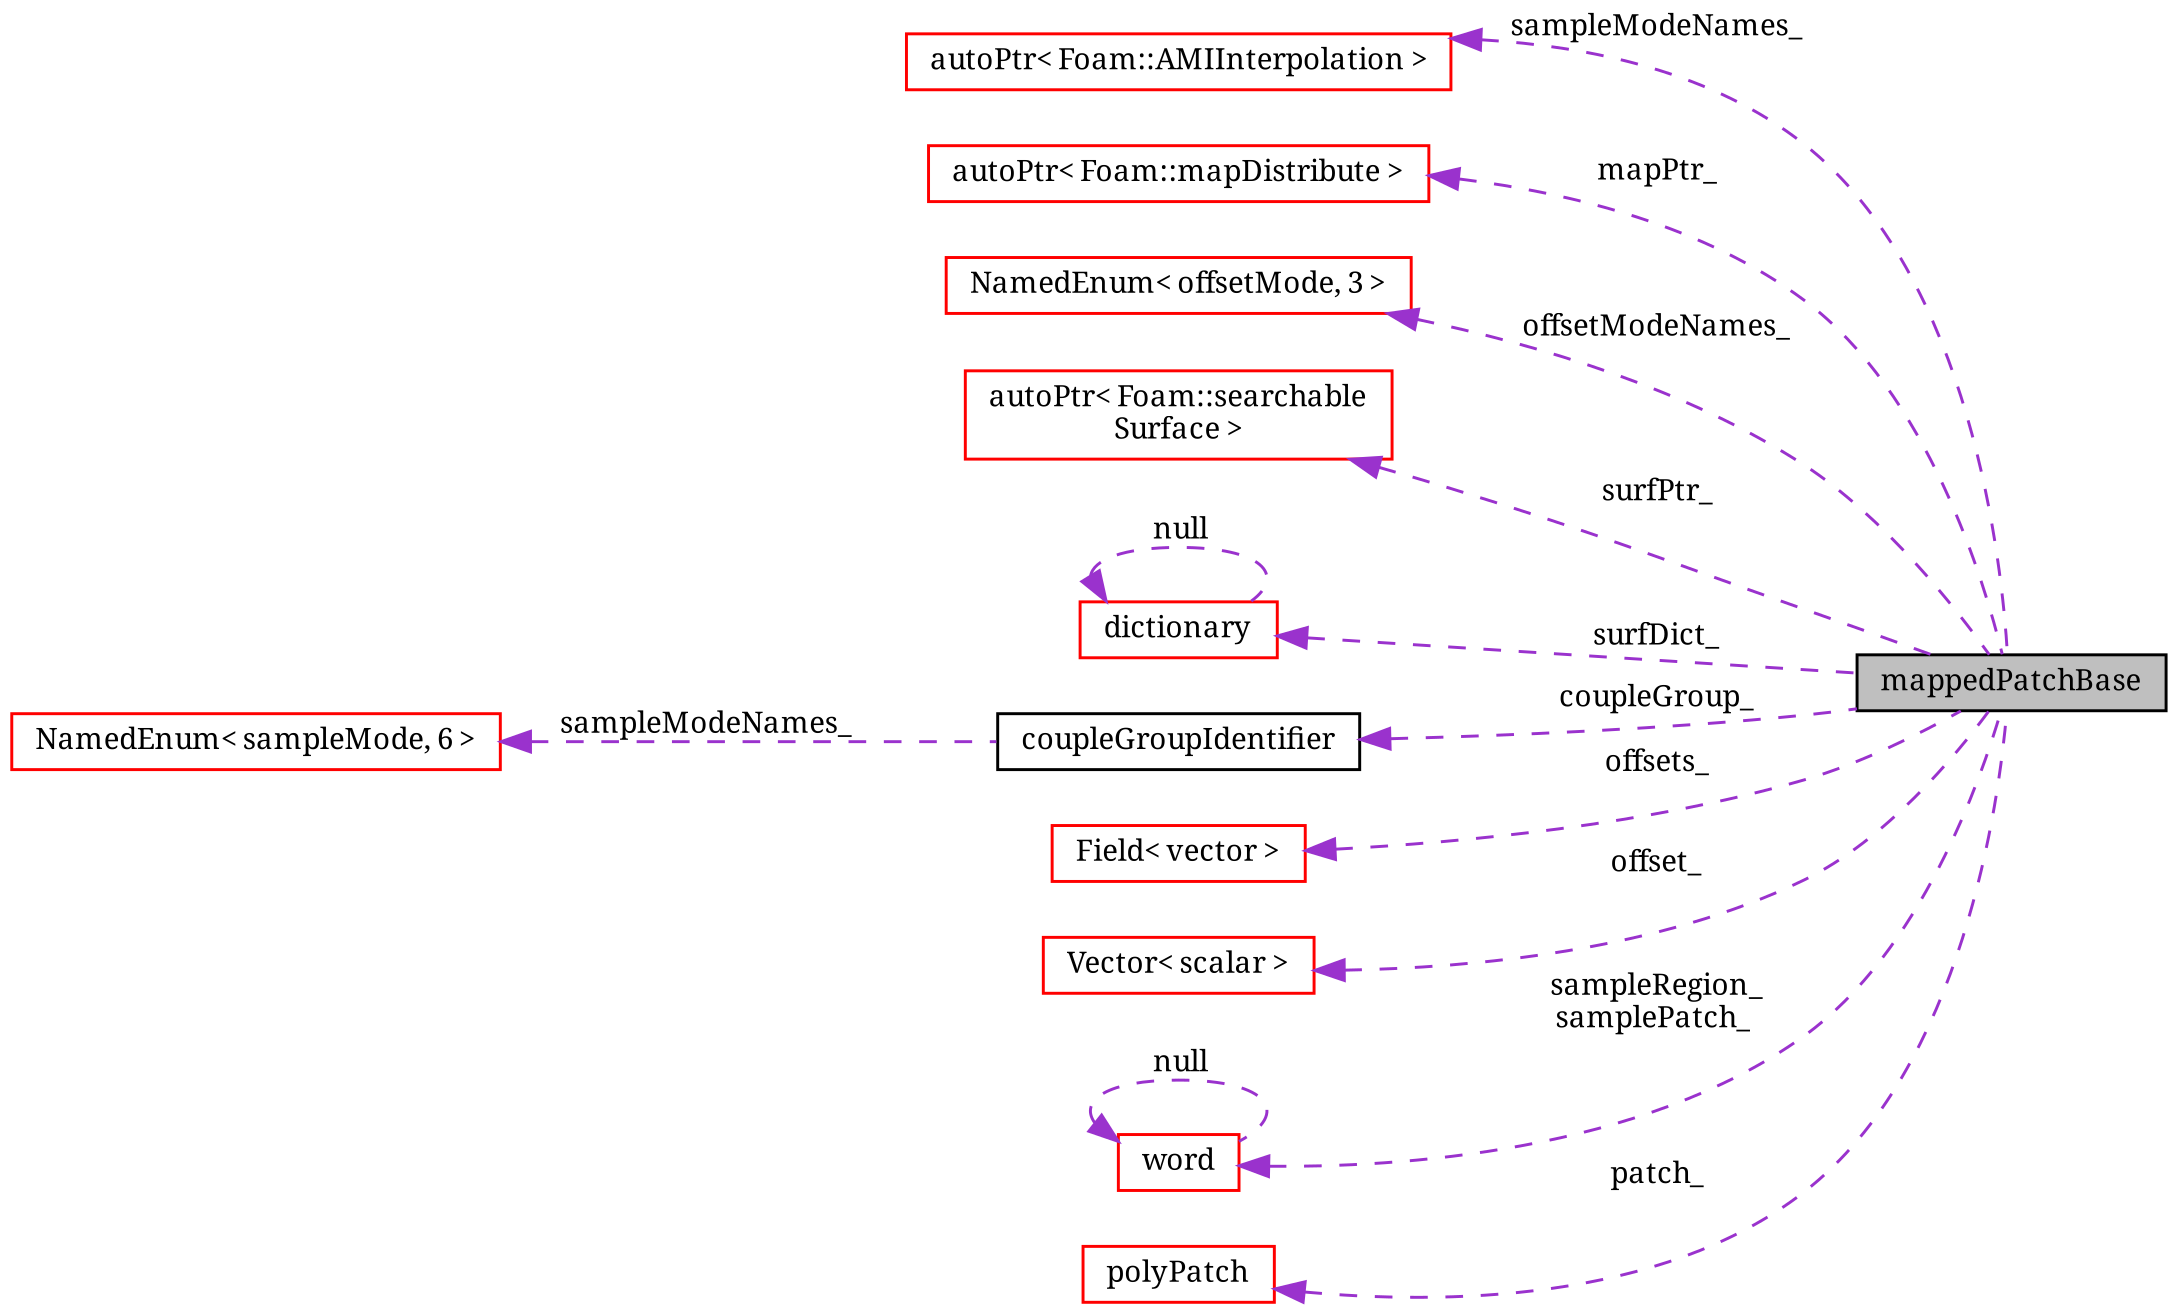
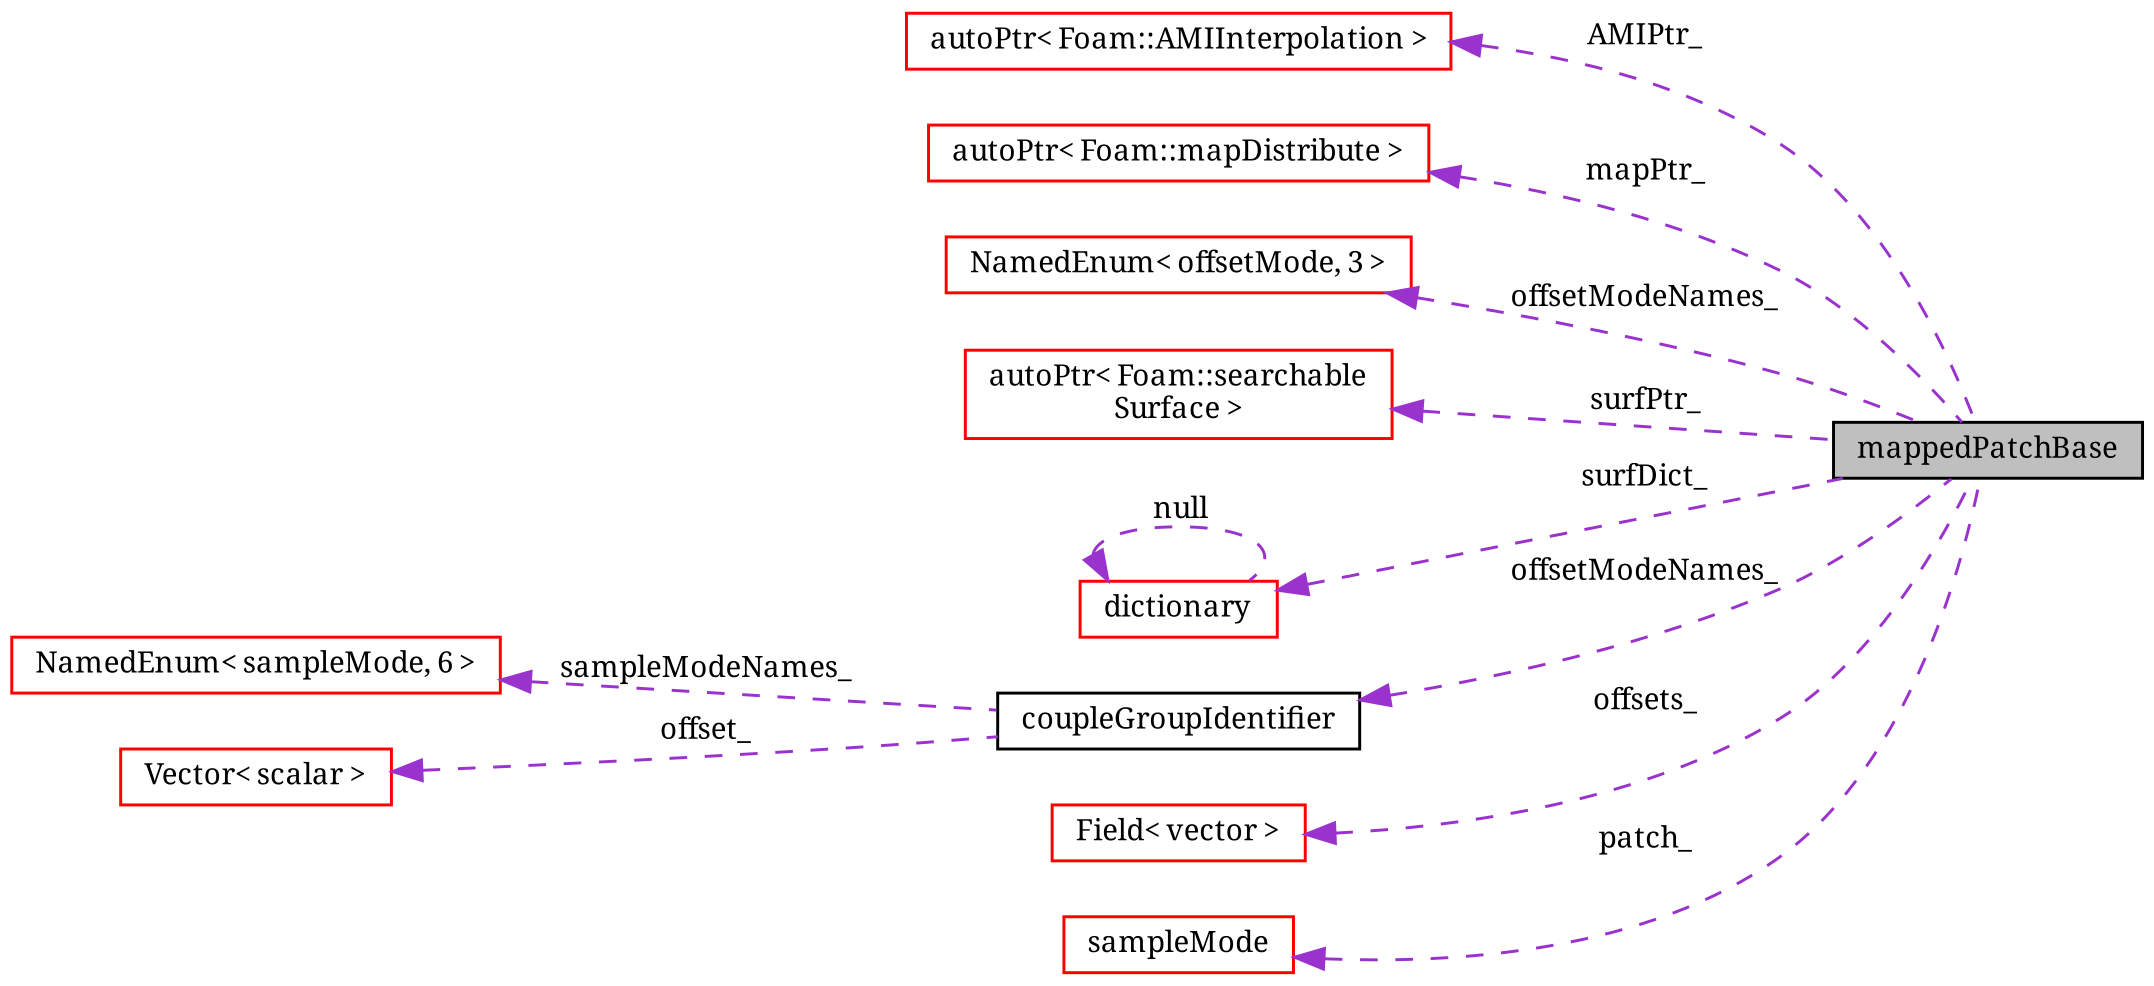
(1654, 28) -> (1642, 37)
(1654, 699) -> (1642, 572)
(1702, 919) -> (710, 756)
(1179, 1163) -> none
(1179, 1274) -> (1179, 945)
